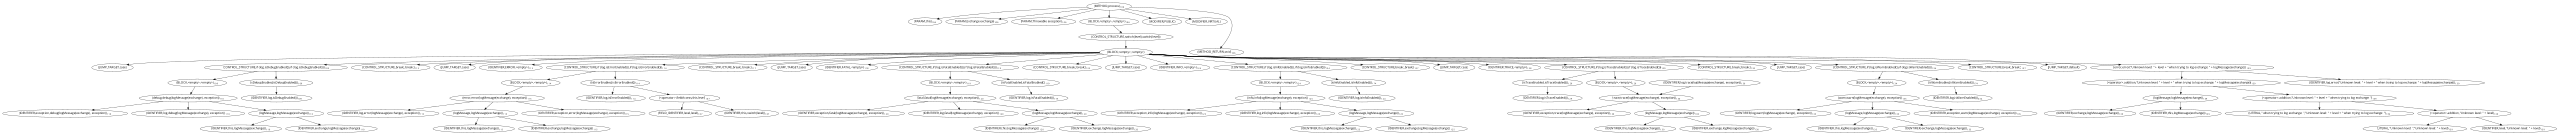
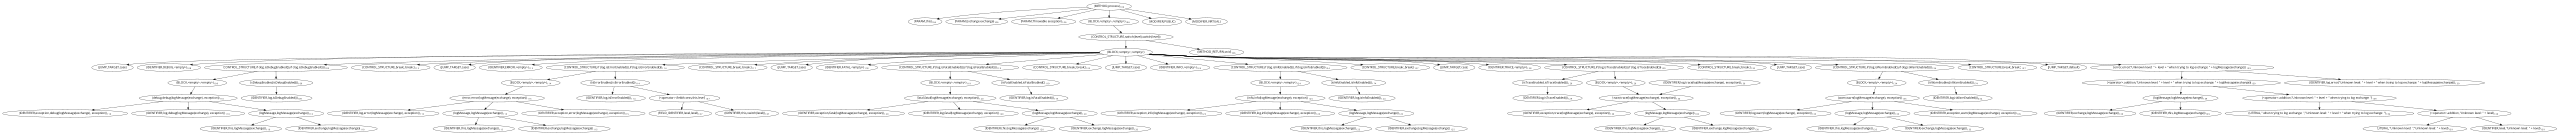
(1197, 11) -> (1172, 45)
none -> (169, 68)
